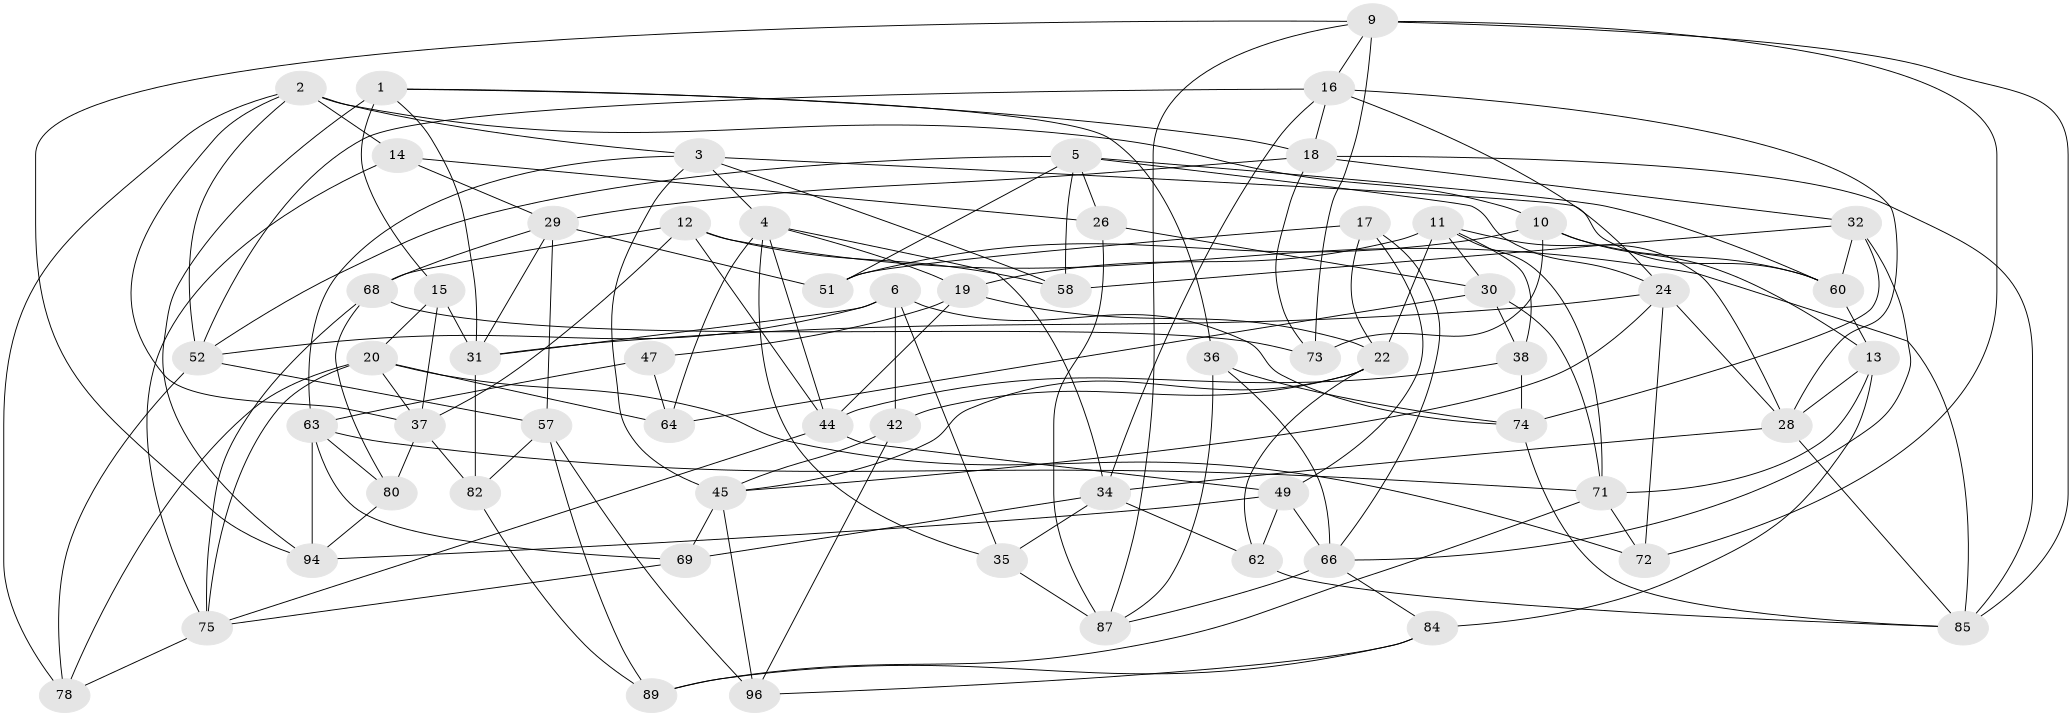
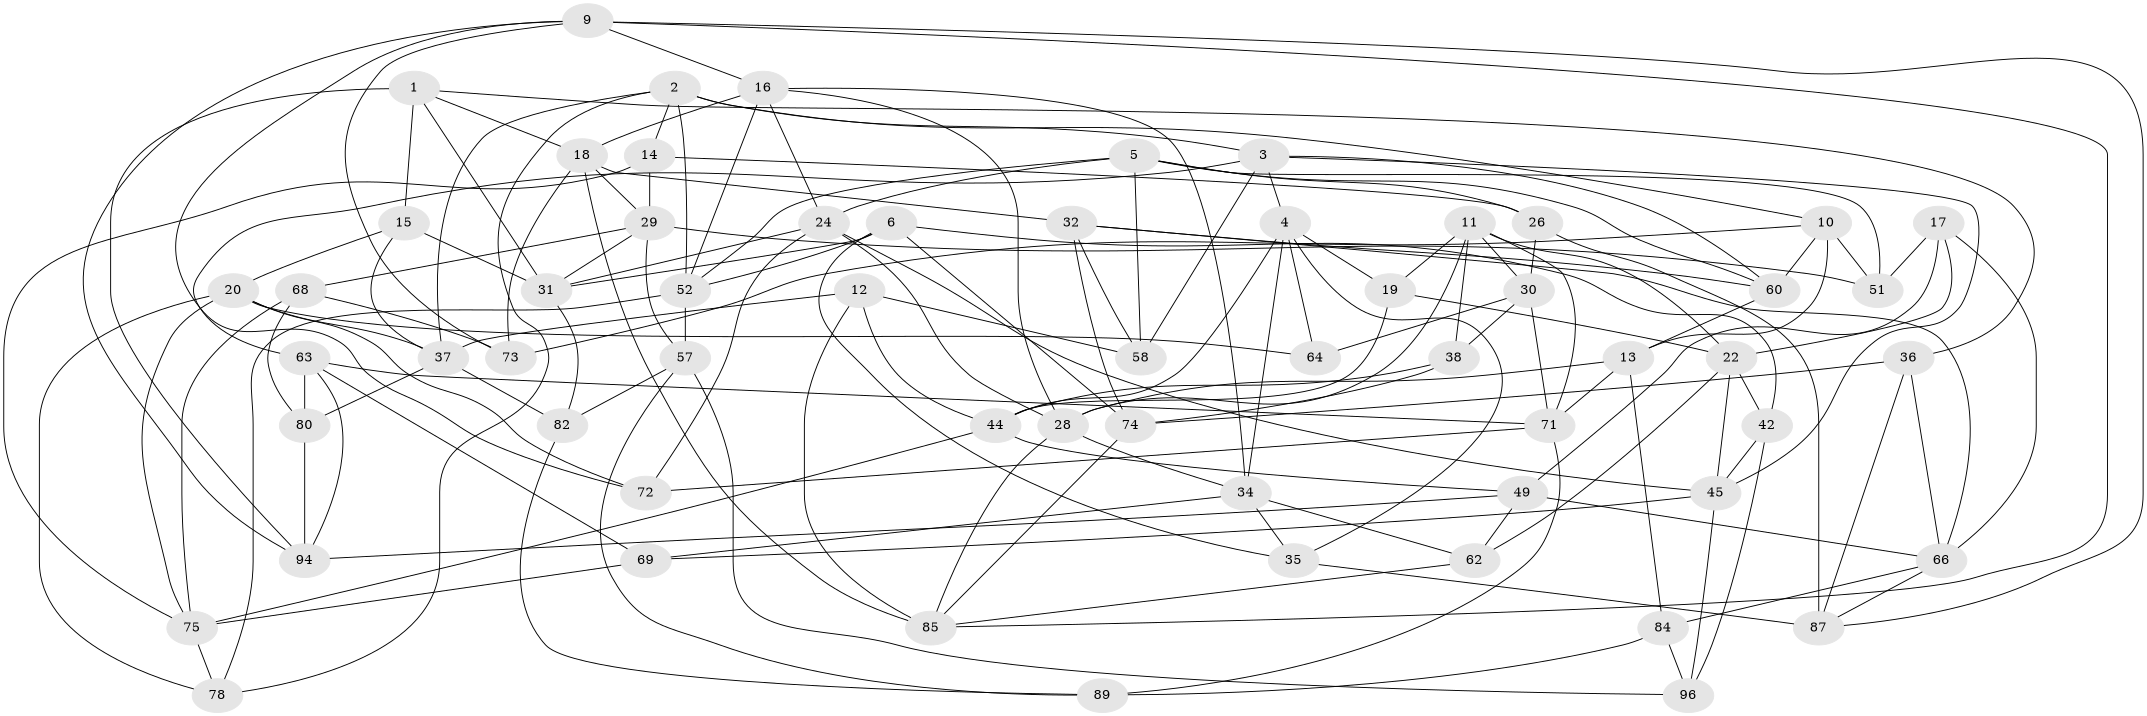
(525, 251) -> none
(650, 358) -> none
